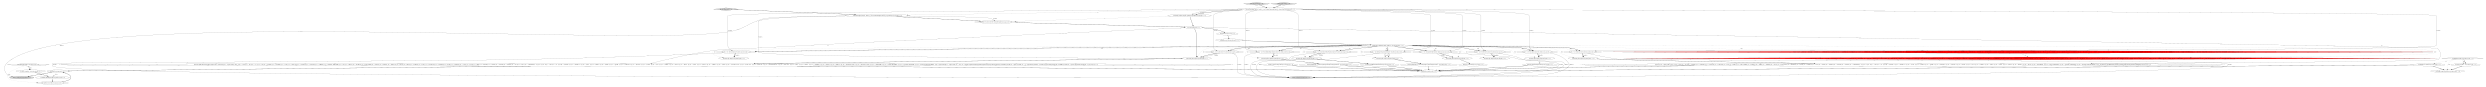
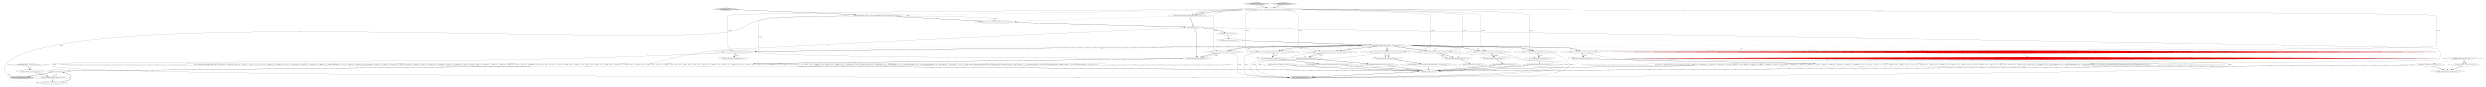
none -> (1505, 65)
none -> (1366, 74)
